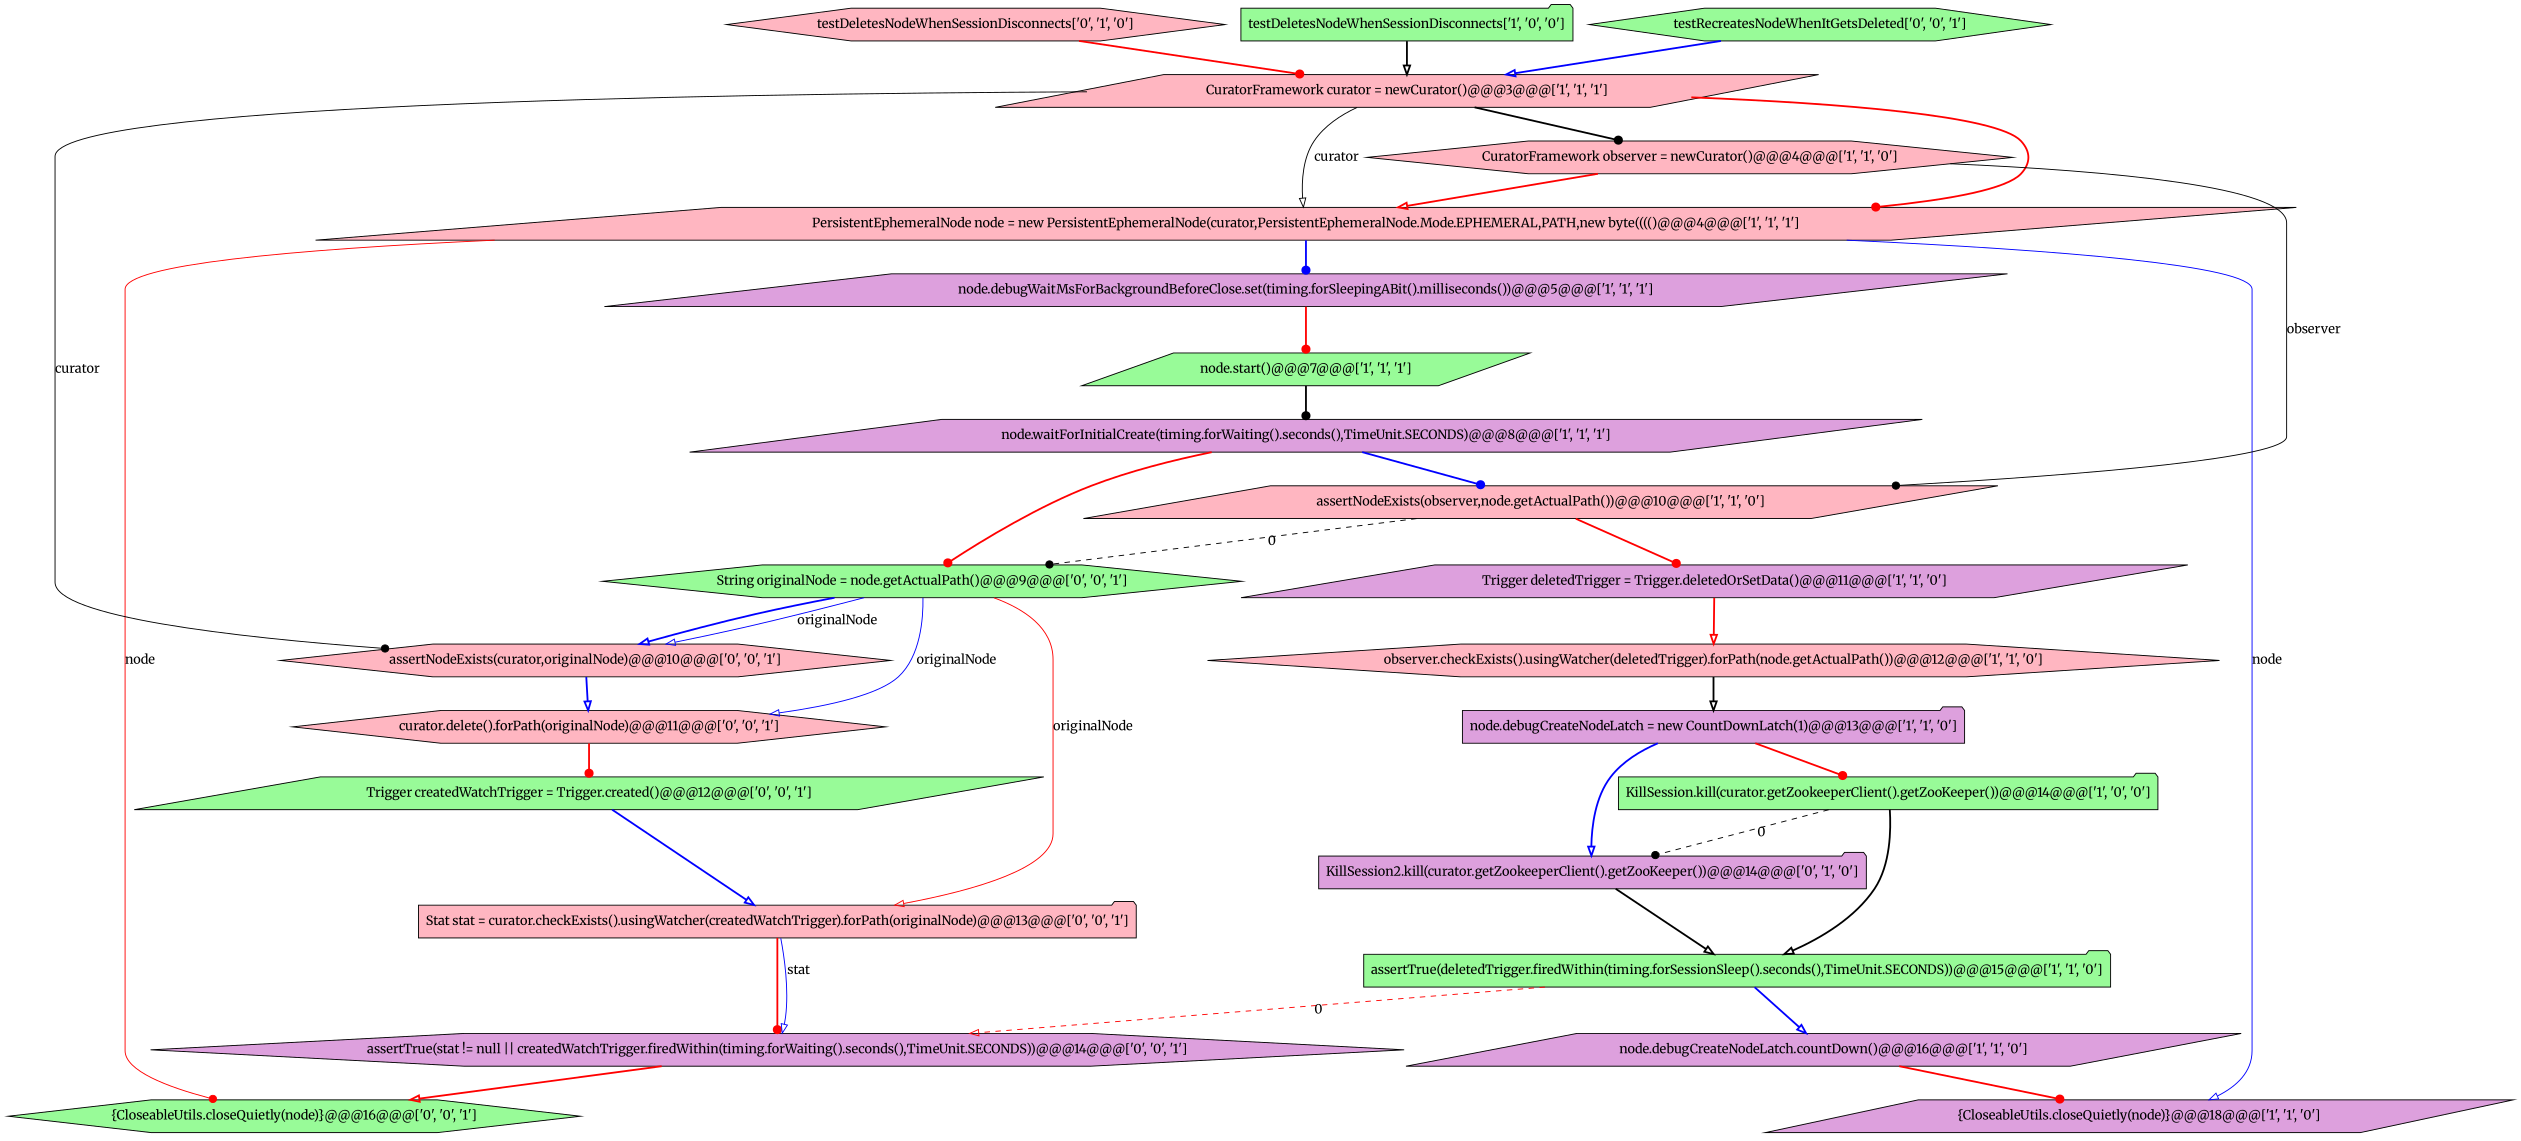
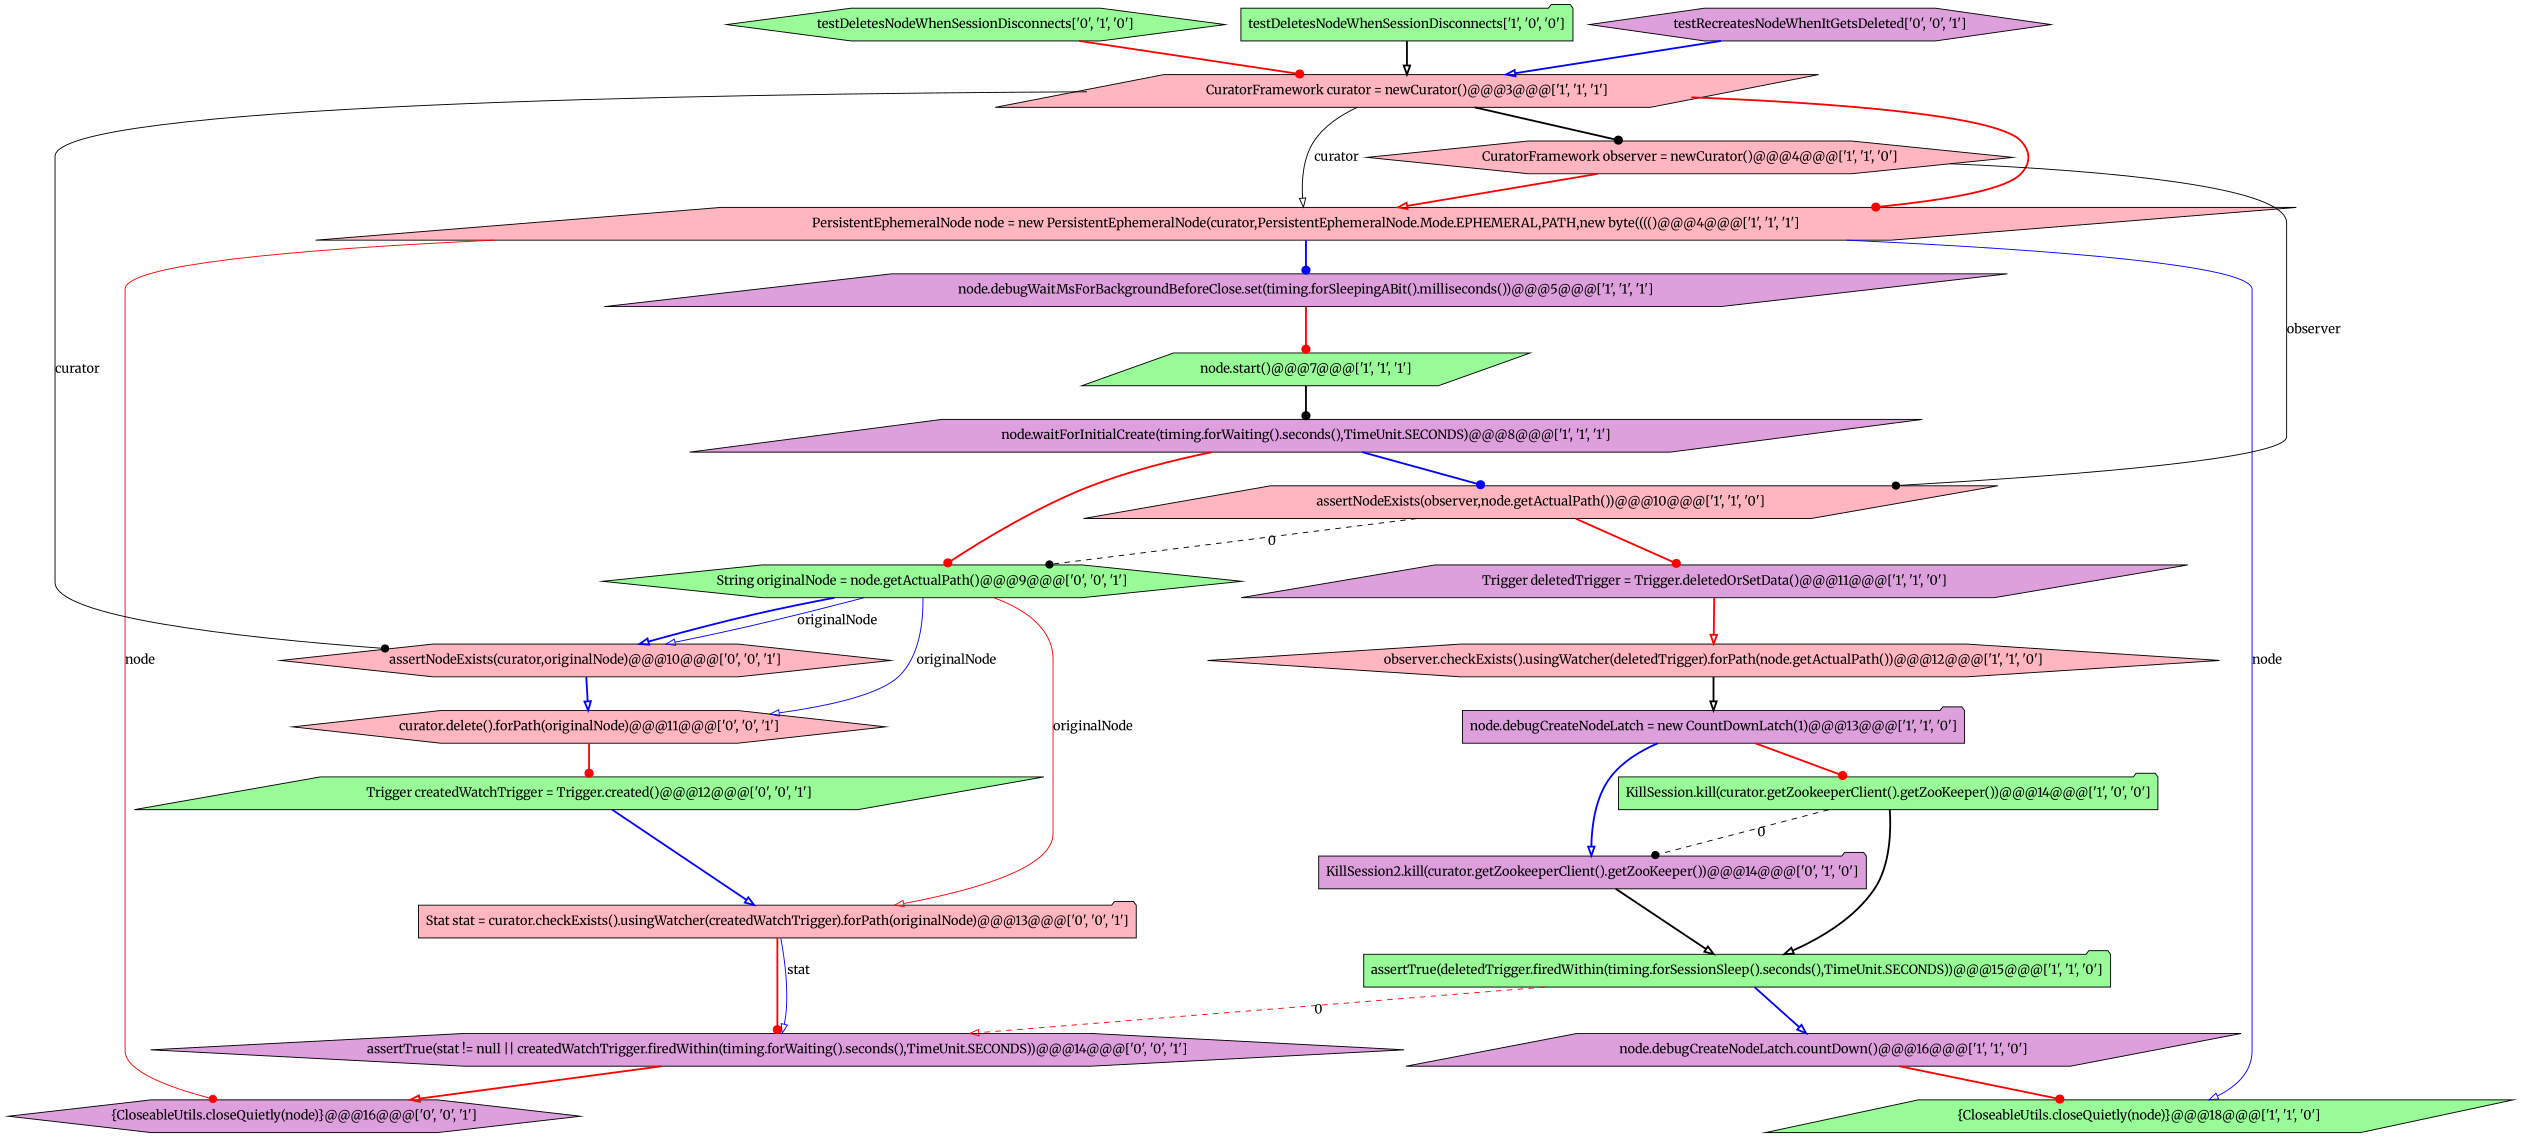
(976, 25) -> (976, 25)
(1820, 25) -> (1820, 25)
(294, 1116) -> (294, 1116)
(2139, 1116) -> (2139, 1116)
